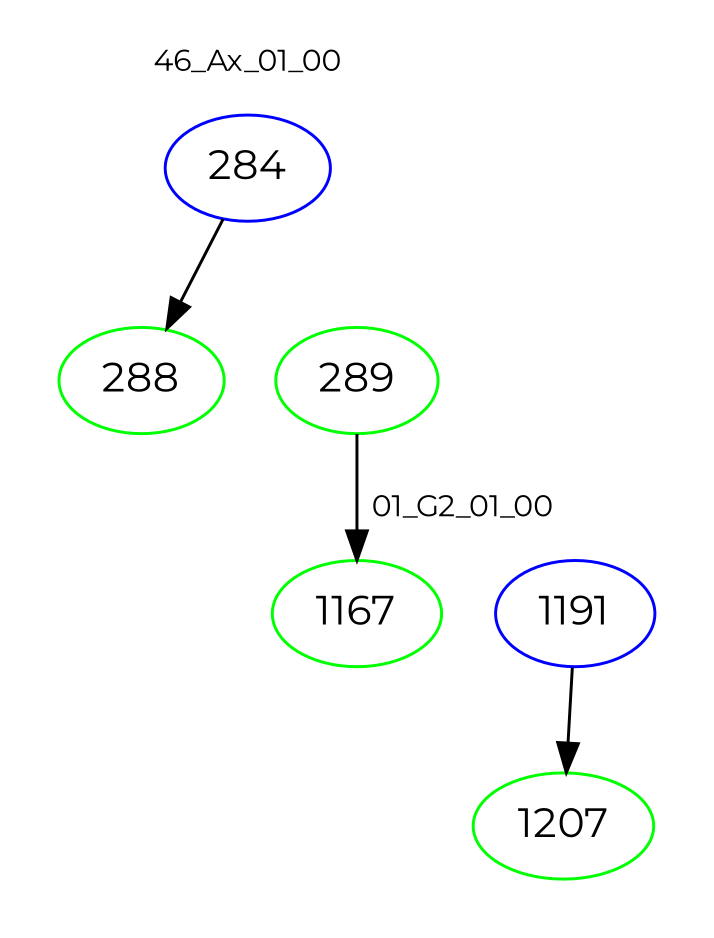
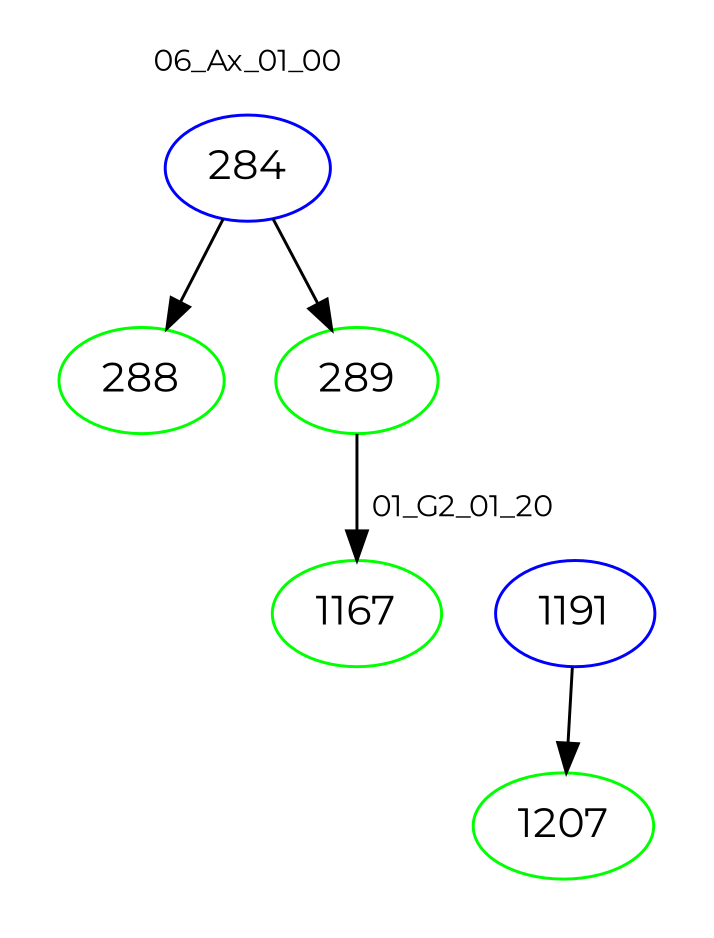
(248, 63) -> (248, 63)
none -> (295, 261)
(463, 509) -> (463, 509)
